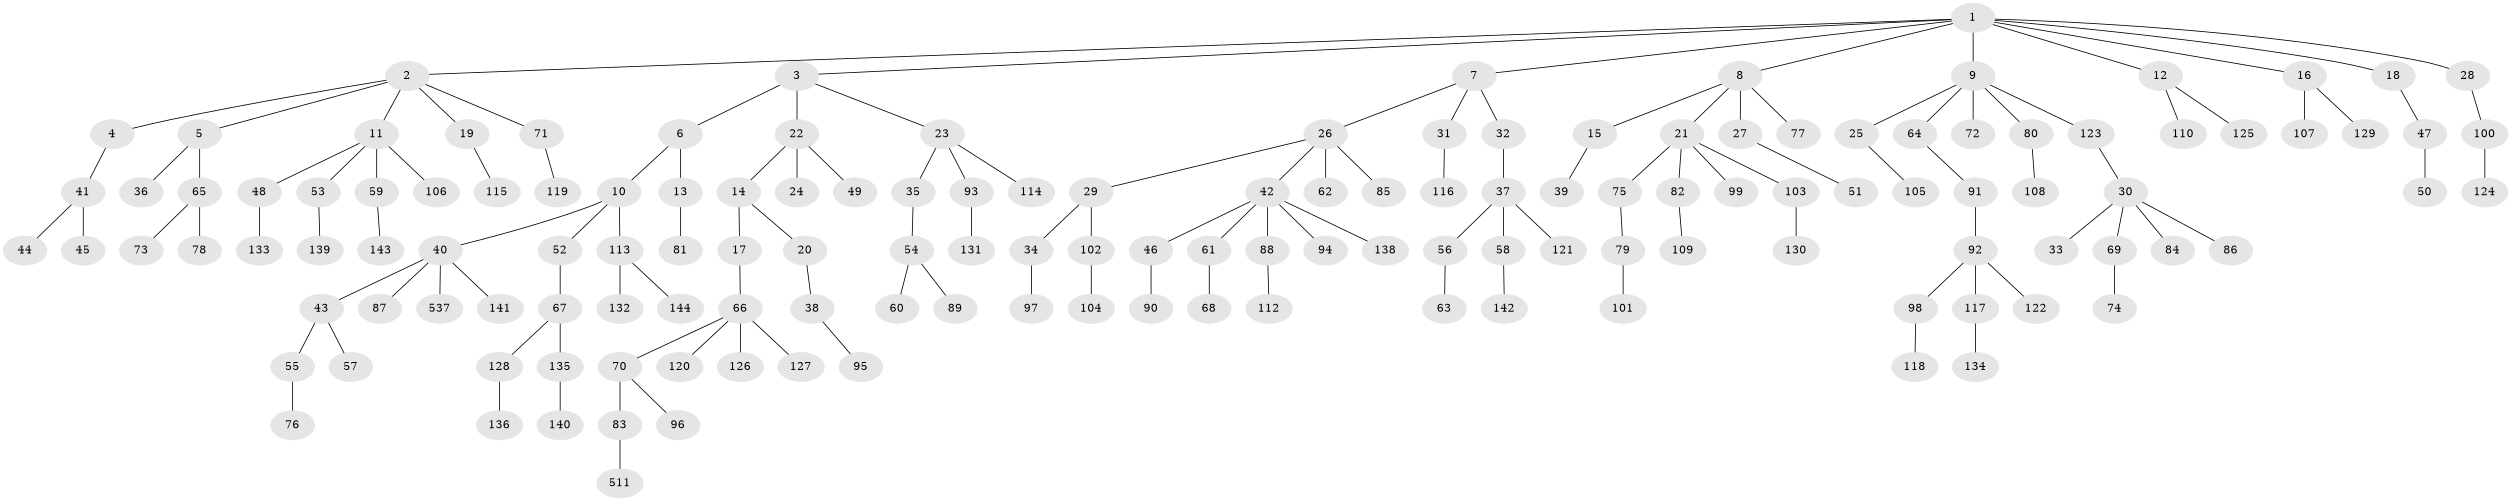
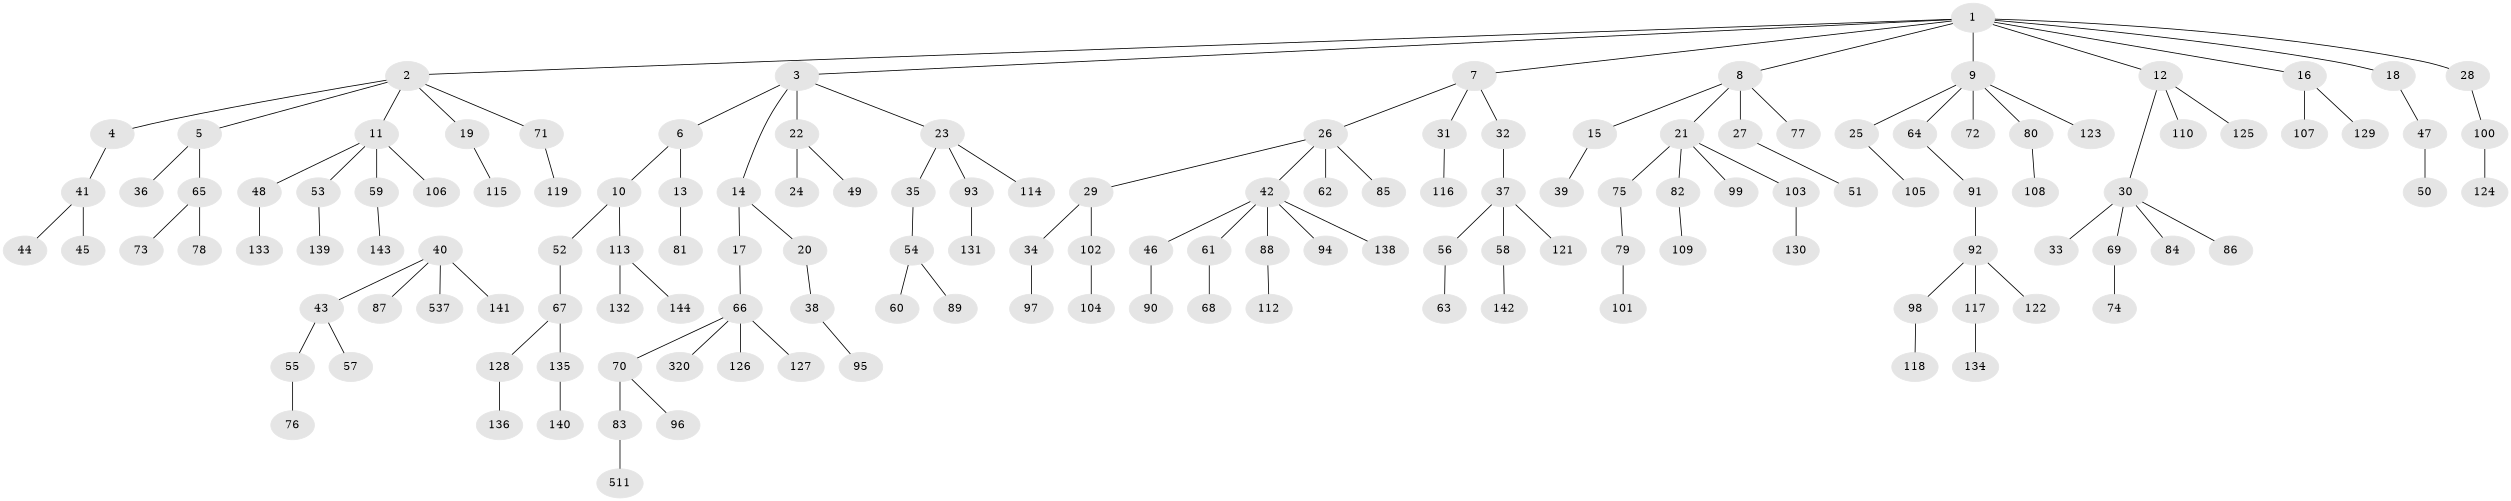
(768, 163) -> (762, 132)
(2109, 163) -> (2143, 134)
(532, 225) -> none
(680, 367) -> (680, 367)
